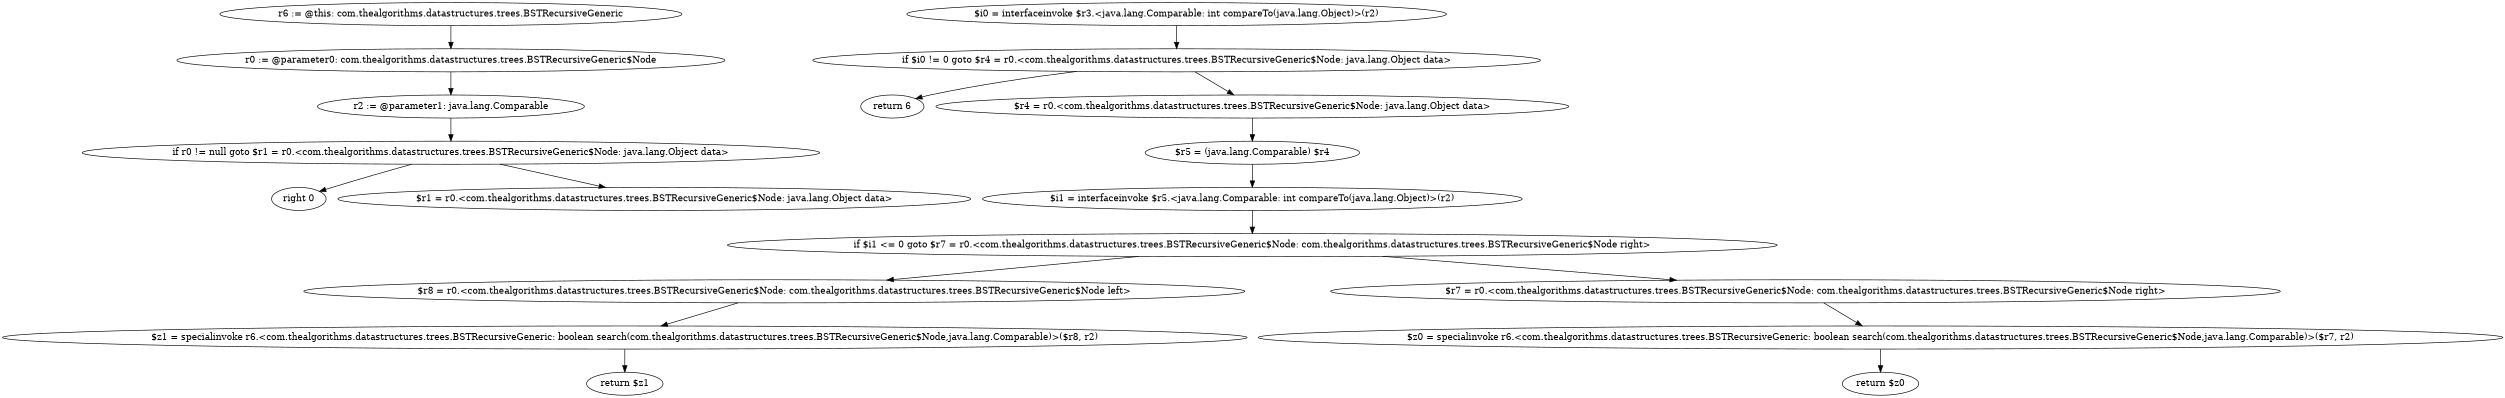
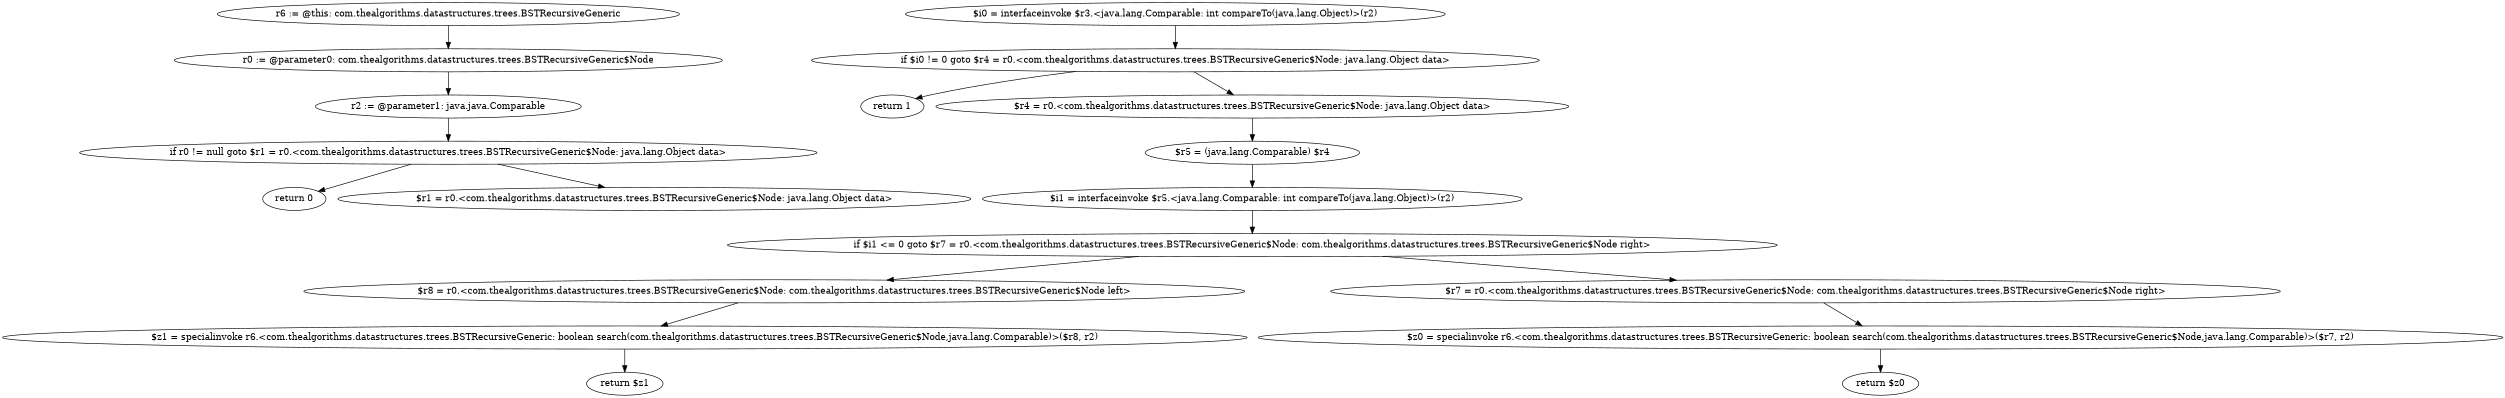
(451, 107) -> (448, 107)
(892, 107) -> (892, 107)
(299, 199) -> (294, 199)
